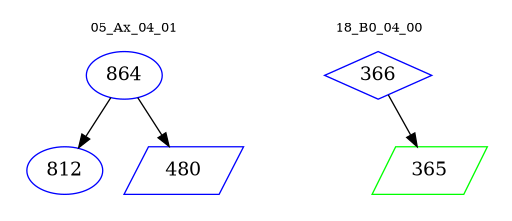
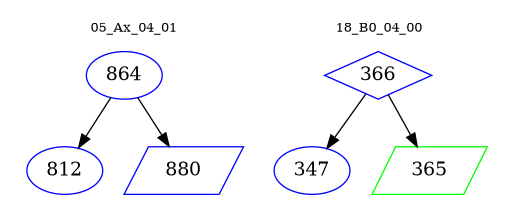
(184, 171) -> (184, 171)
none -> (312, 171)
